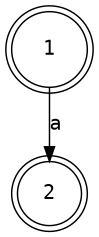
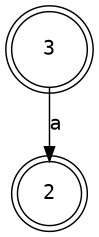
(49, 49) -> (49, 49)
